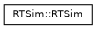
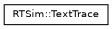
(48, 15) -> (56, 15)
